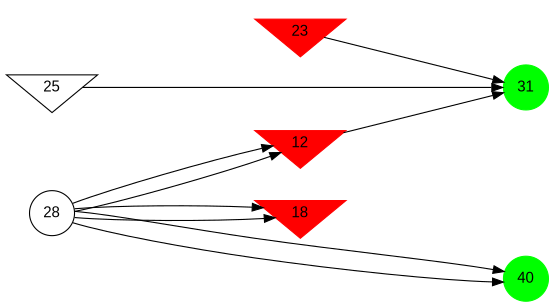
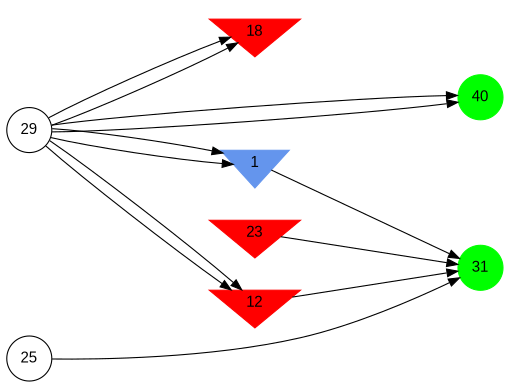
(52, 87) -> (29, 359)
none -> (255, 163)
(52, 213) -> (29, 130)
